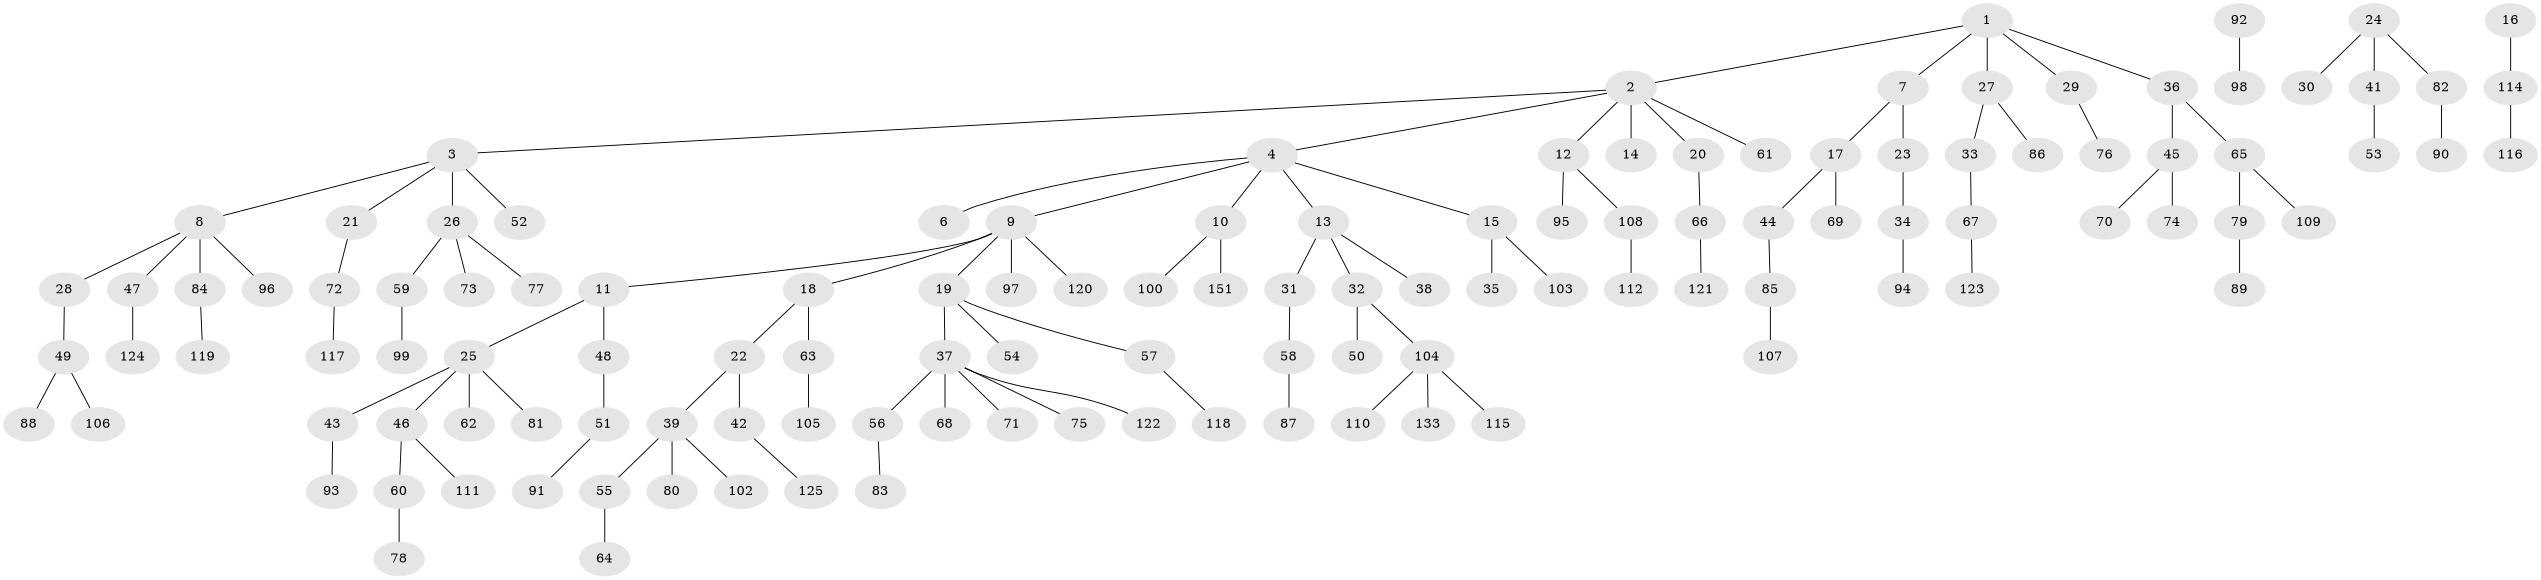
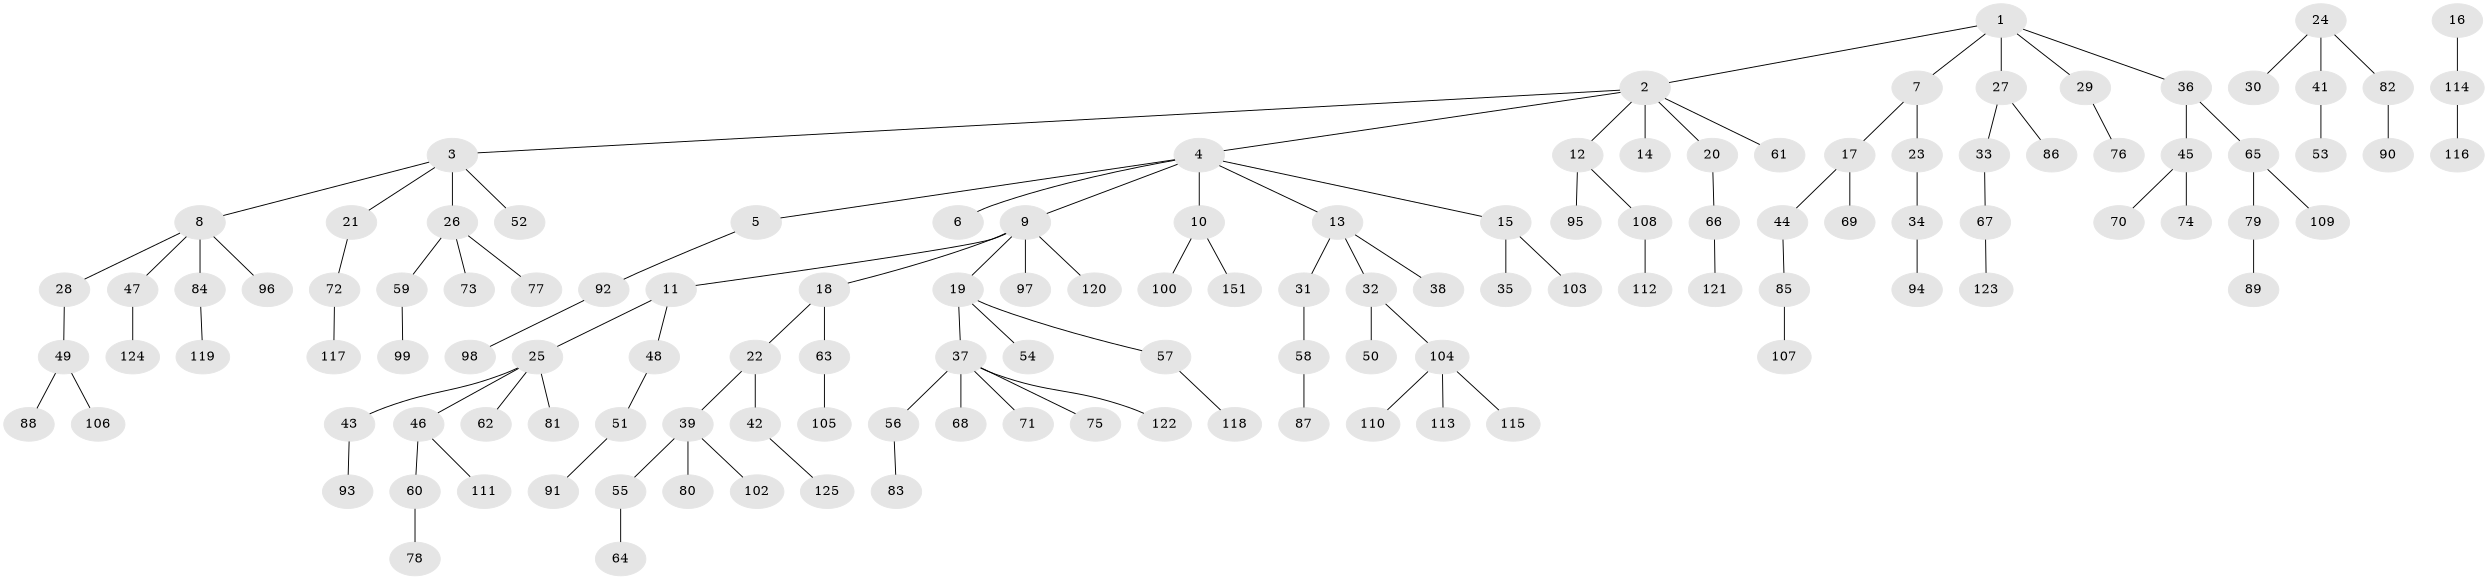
none -> (756, 222)
(1428, 424) -> (1443, 424)
